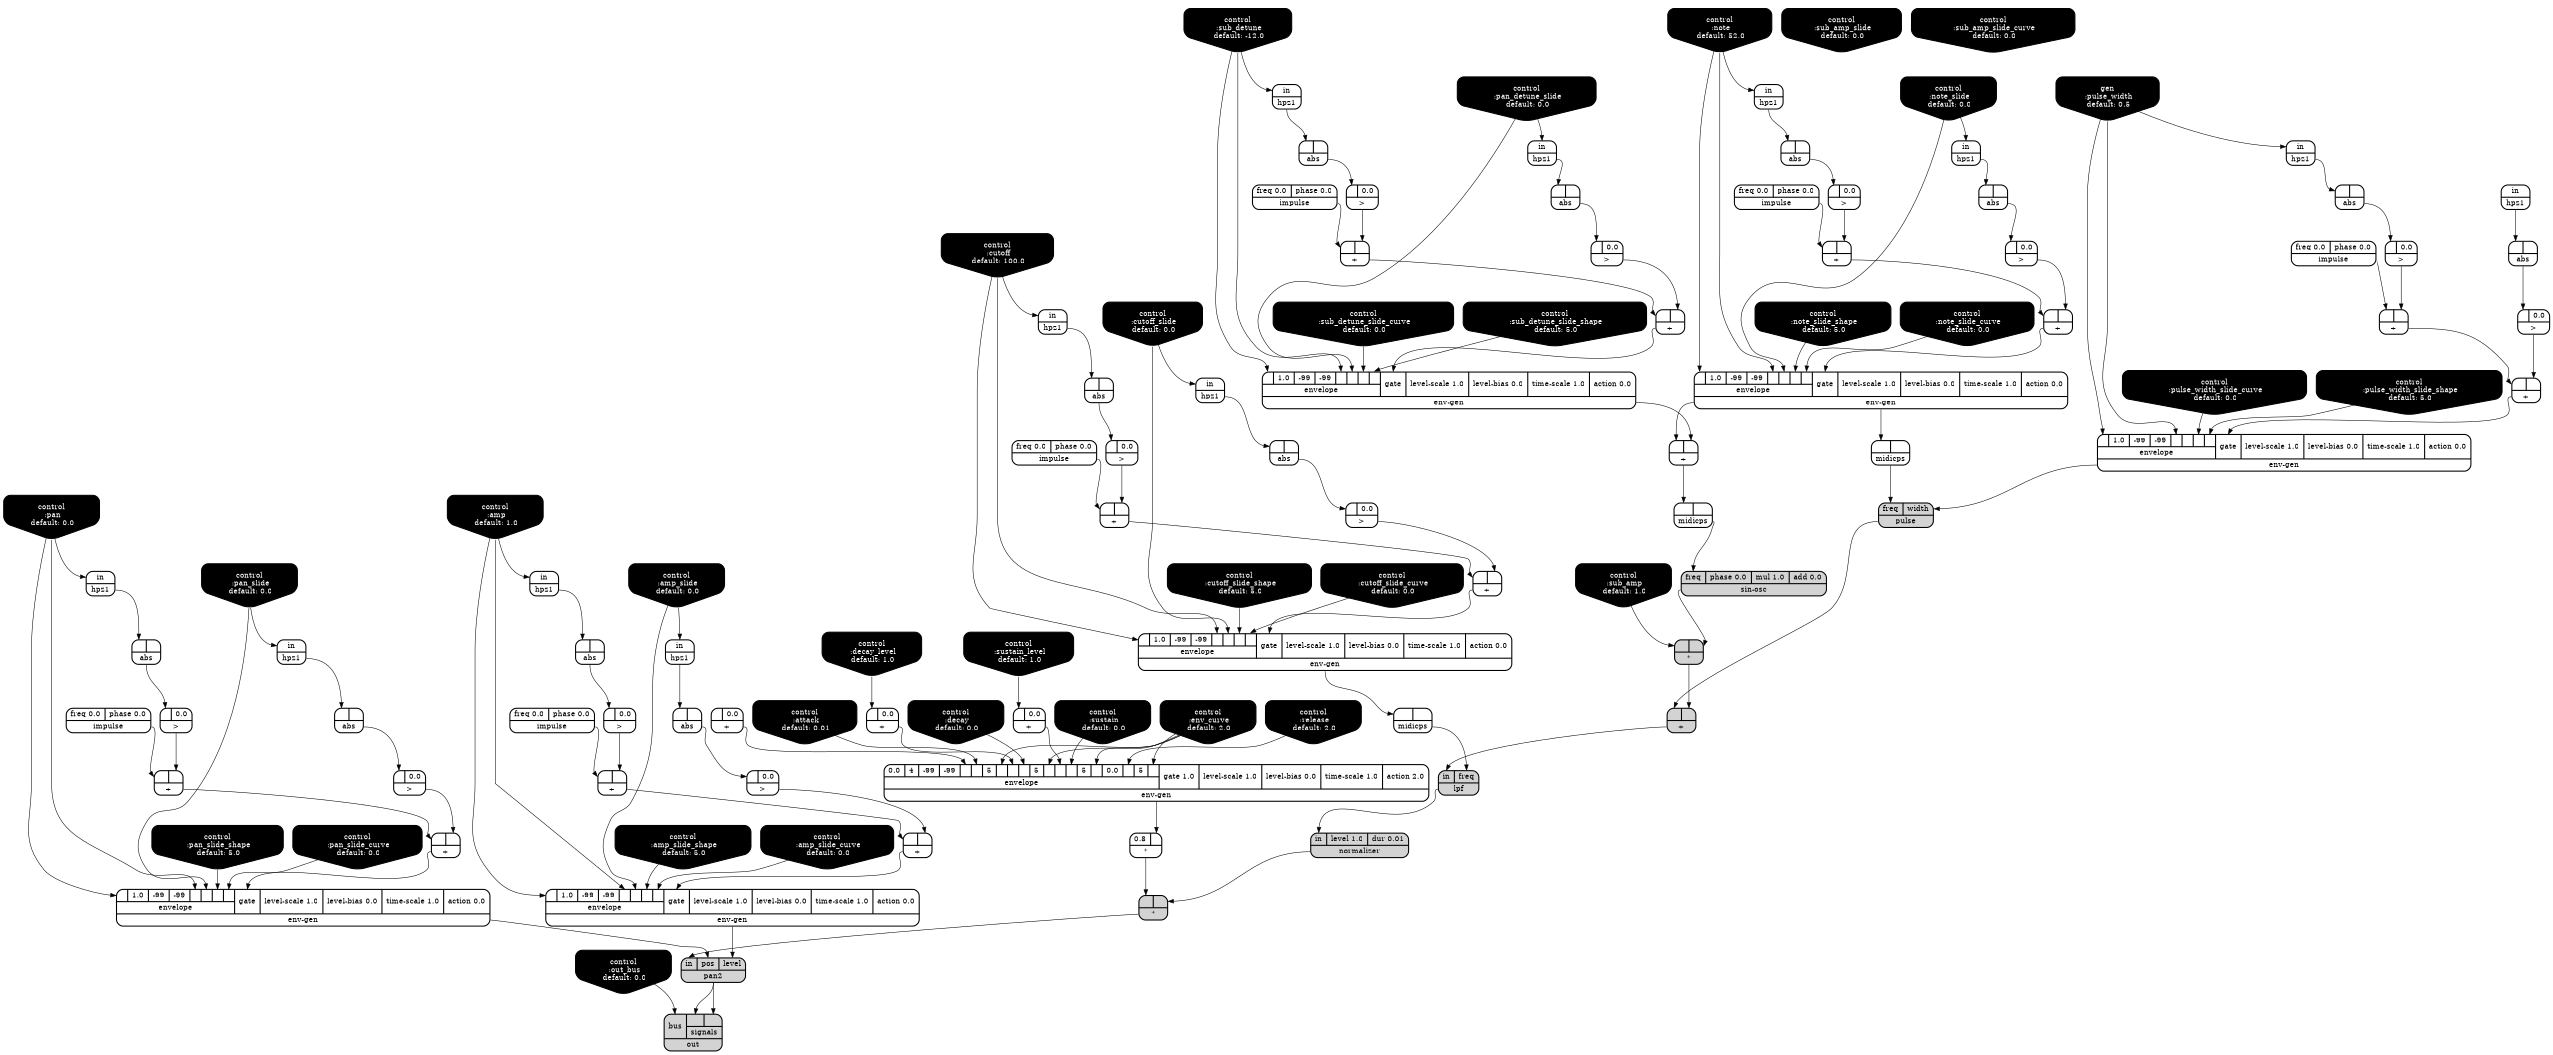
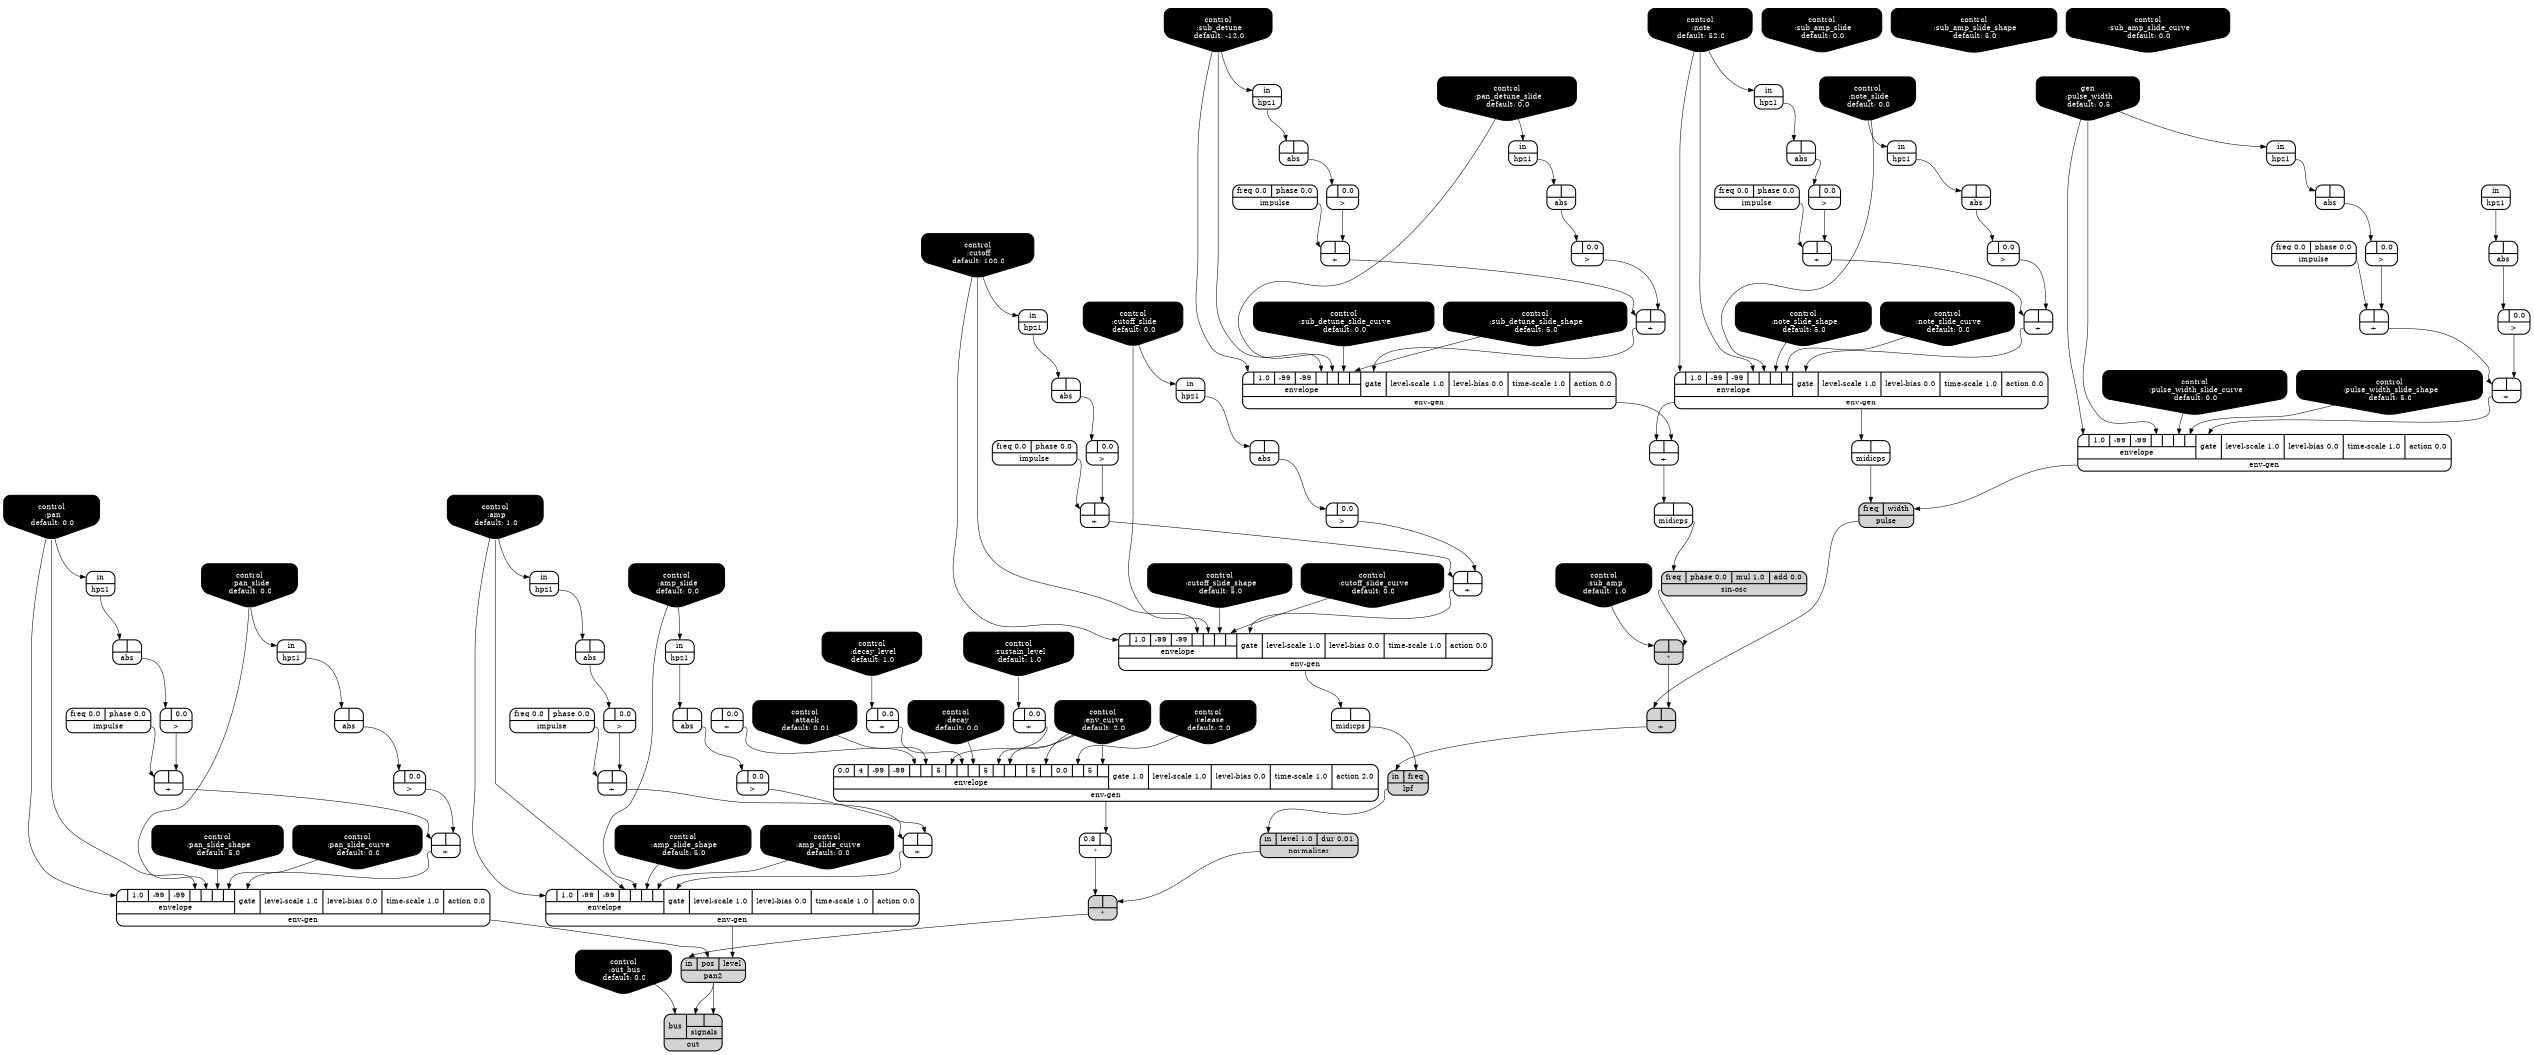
none -> (1974, 28)
(1103, 721) -> none
